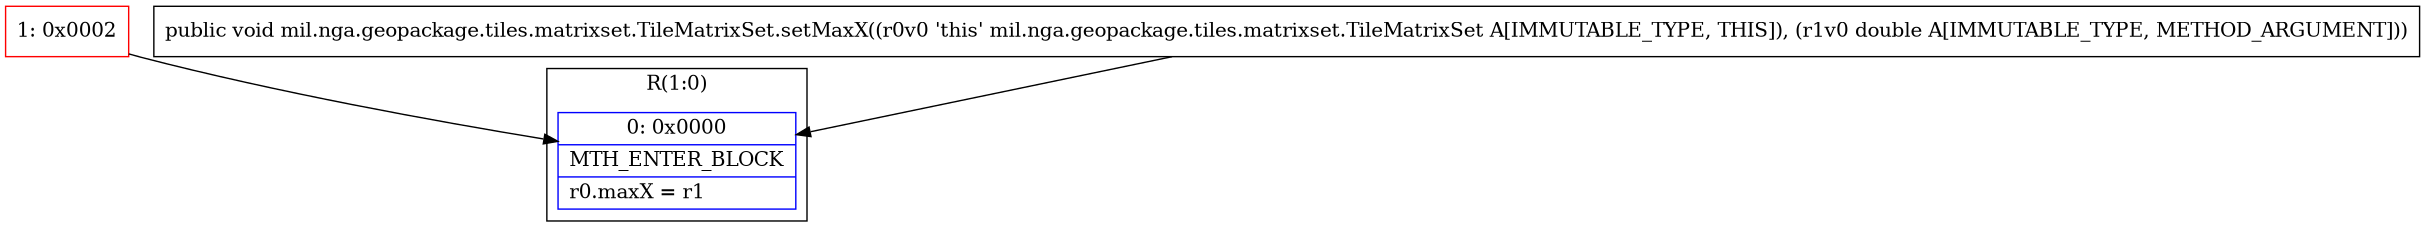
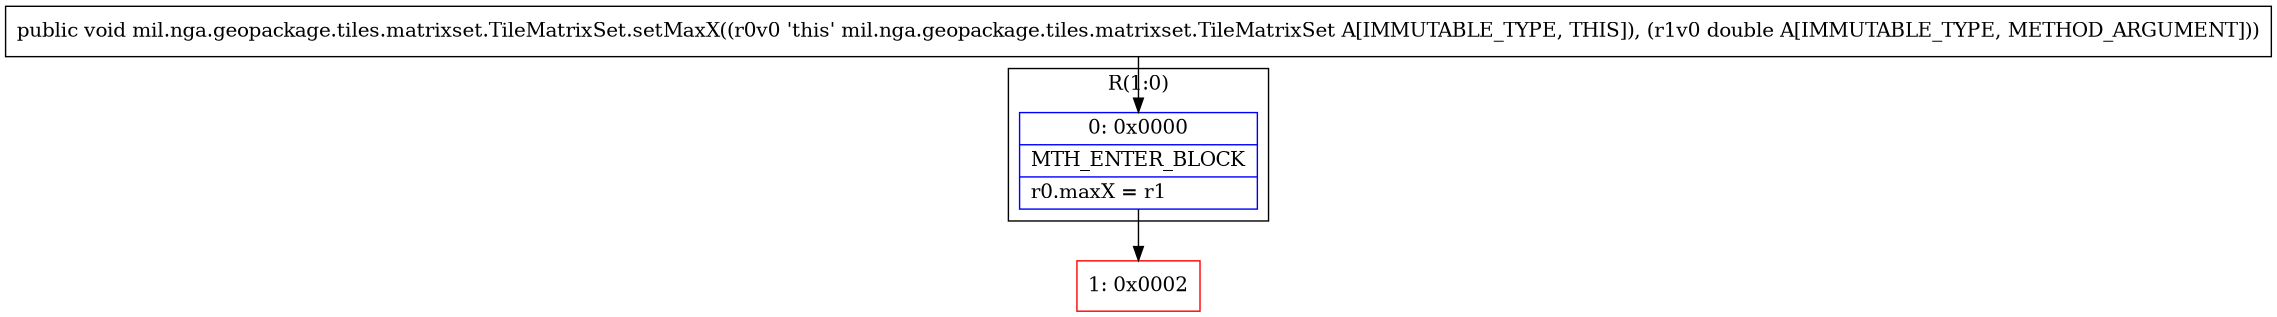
(335, 101) -> (1138, 230)
